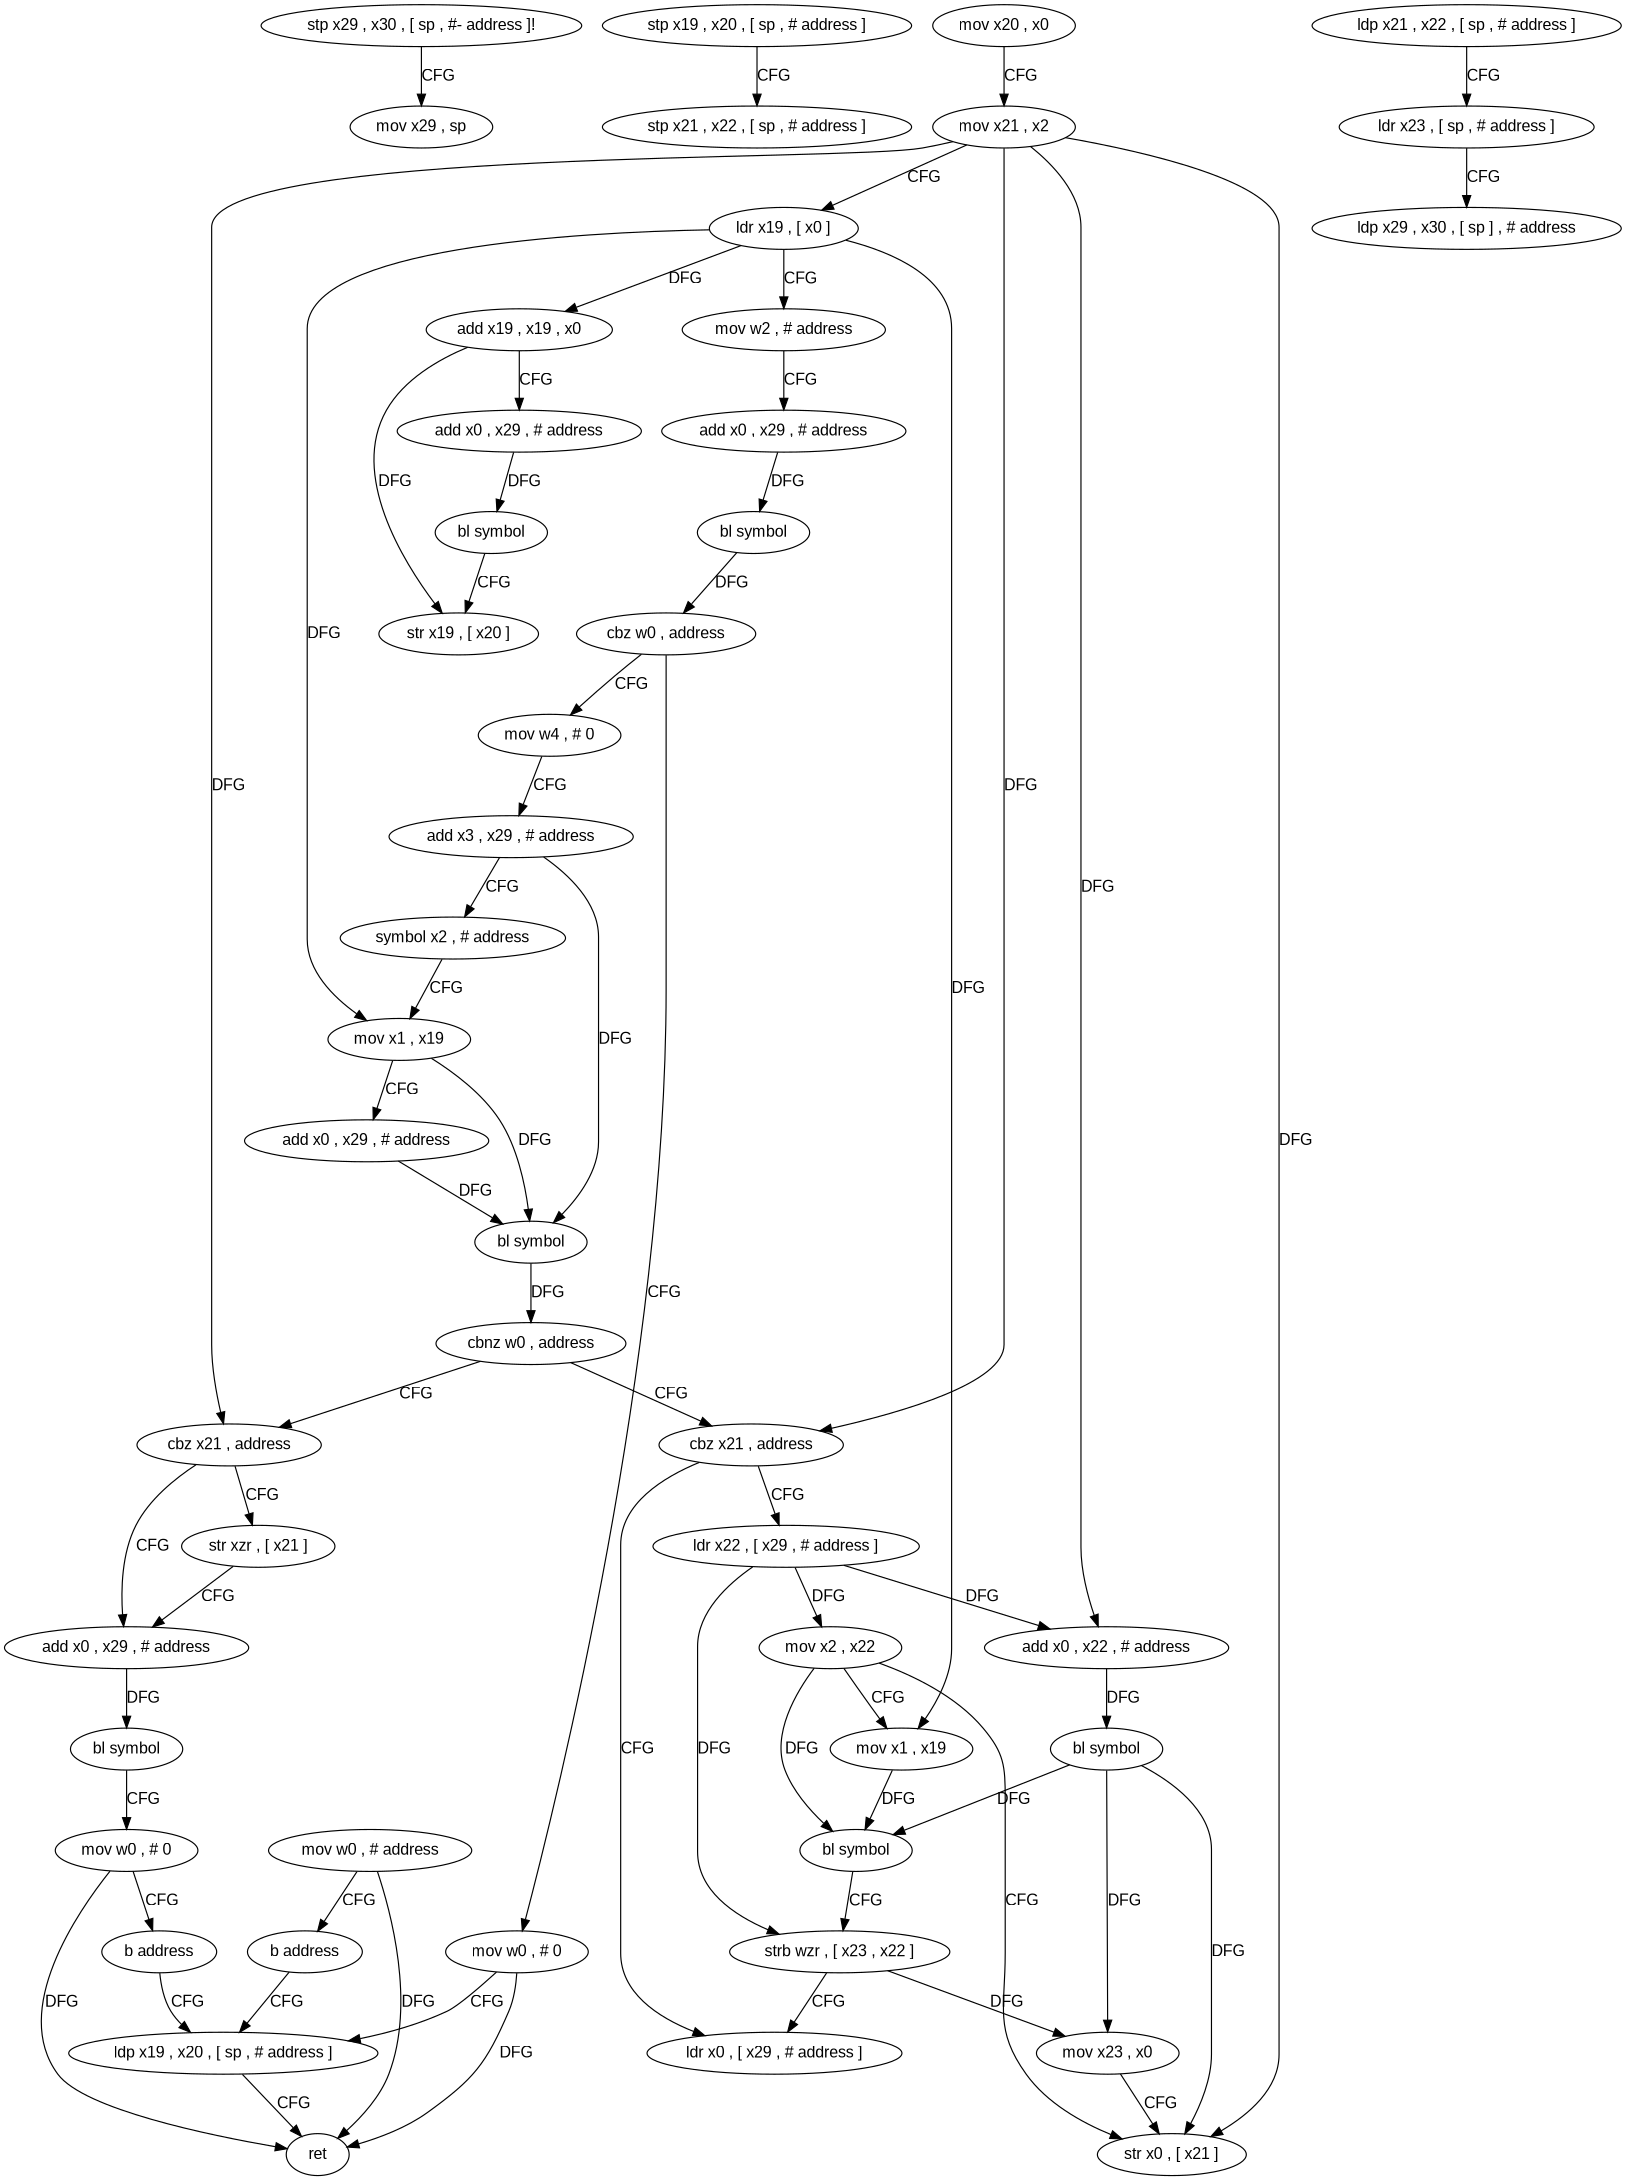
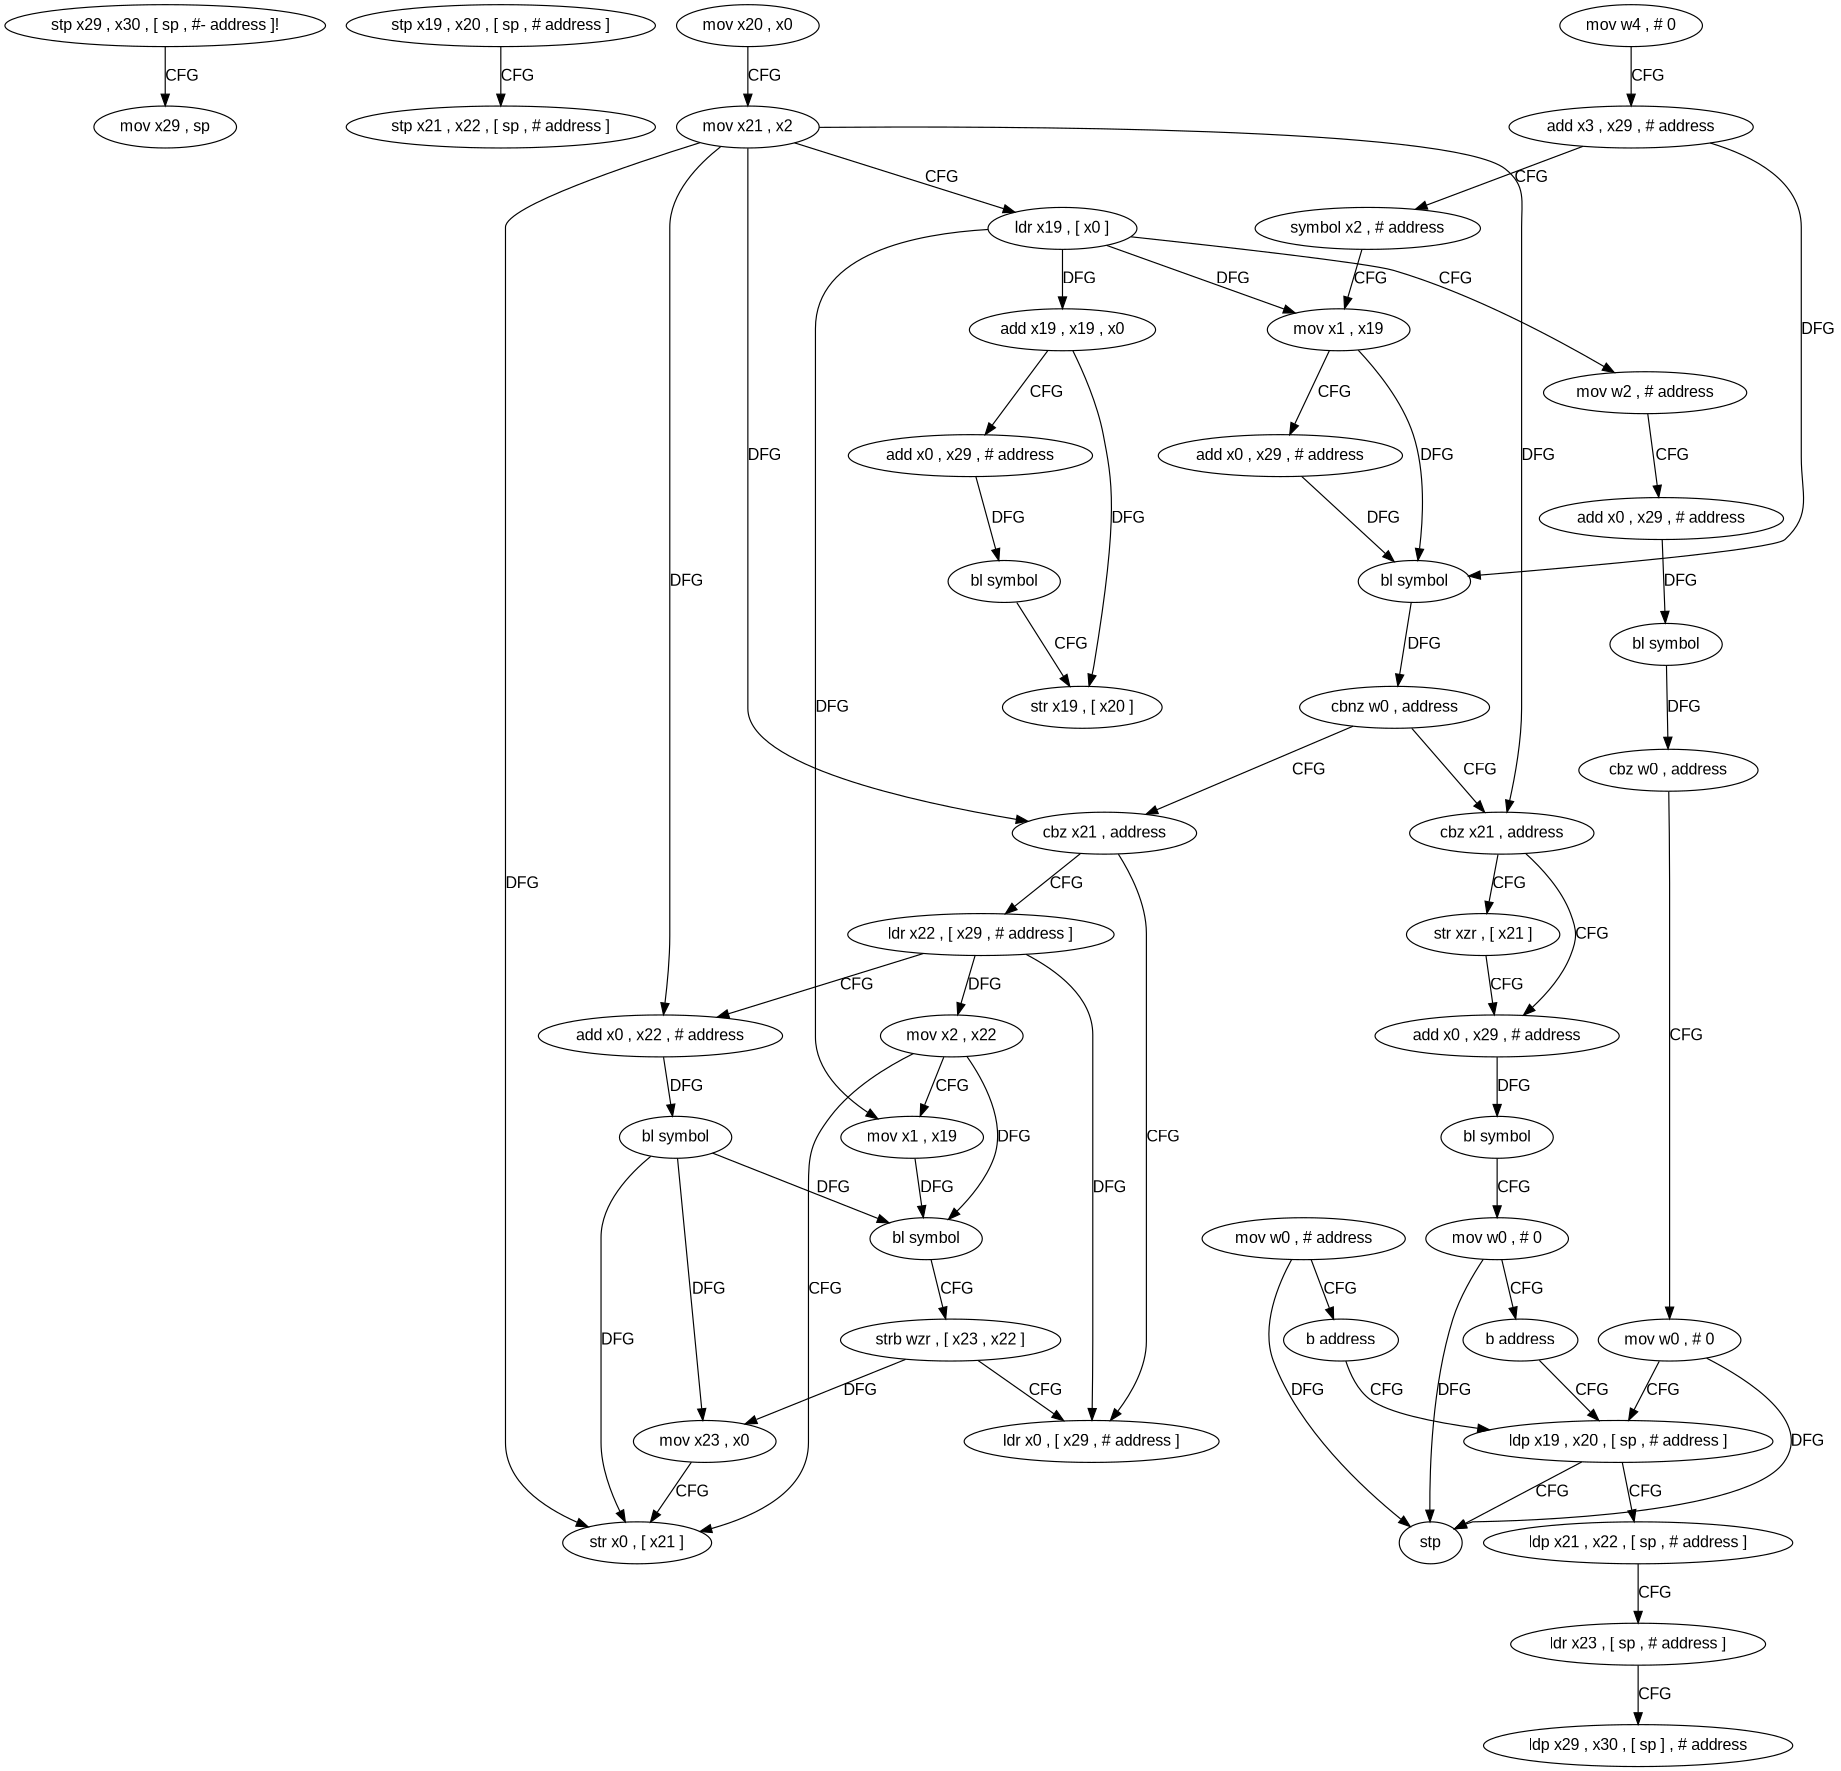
(610, 680) -> none
none -> (1627, 1486)
(983, 1597) -> (857, 985)
(698, 1755) -> (1093, 1167)
(318, 2155) -> (1431, 1543)
